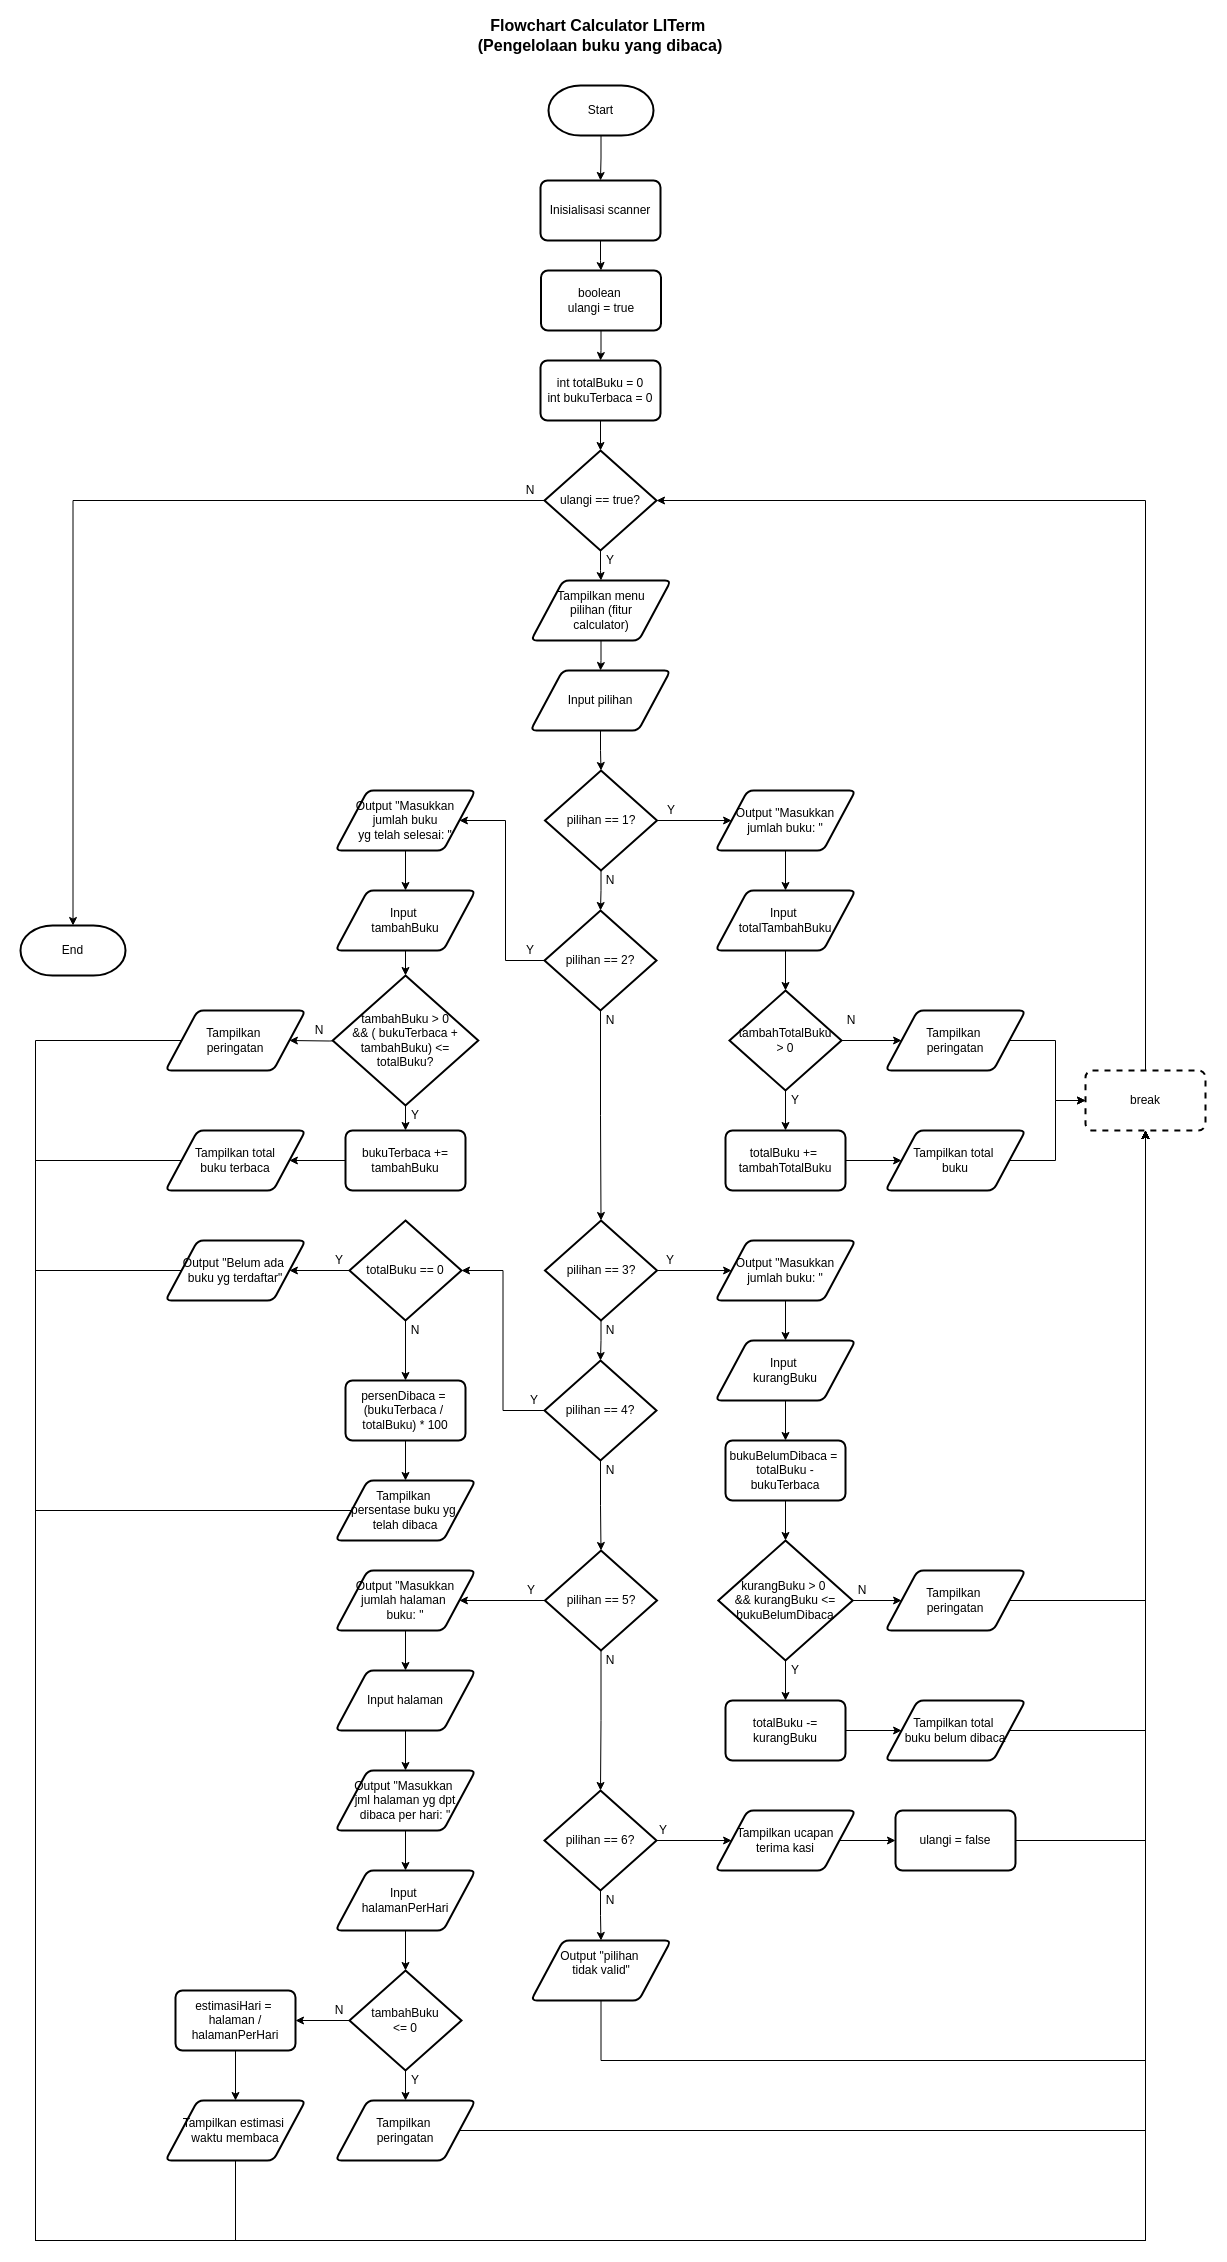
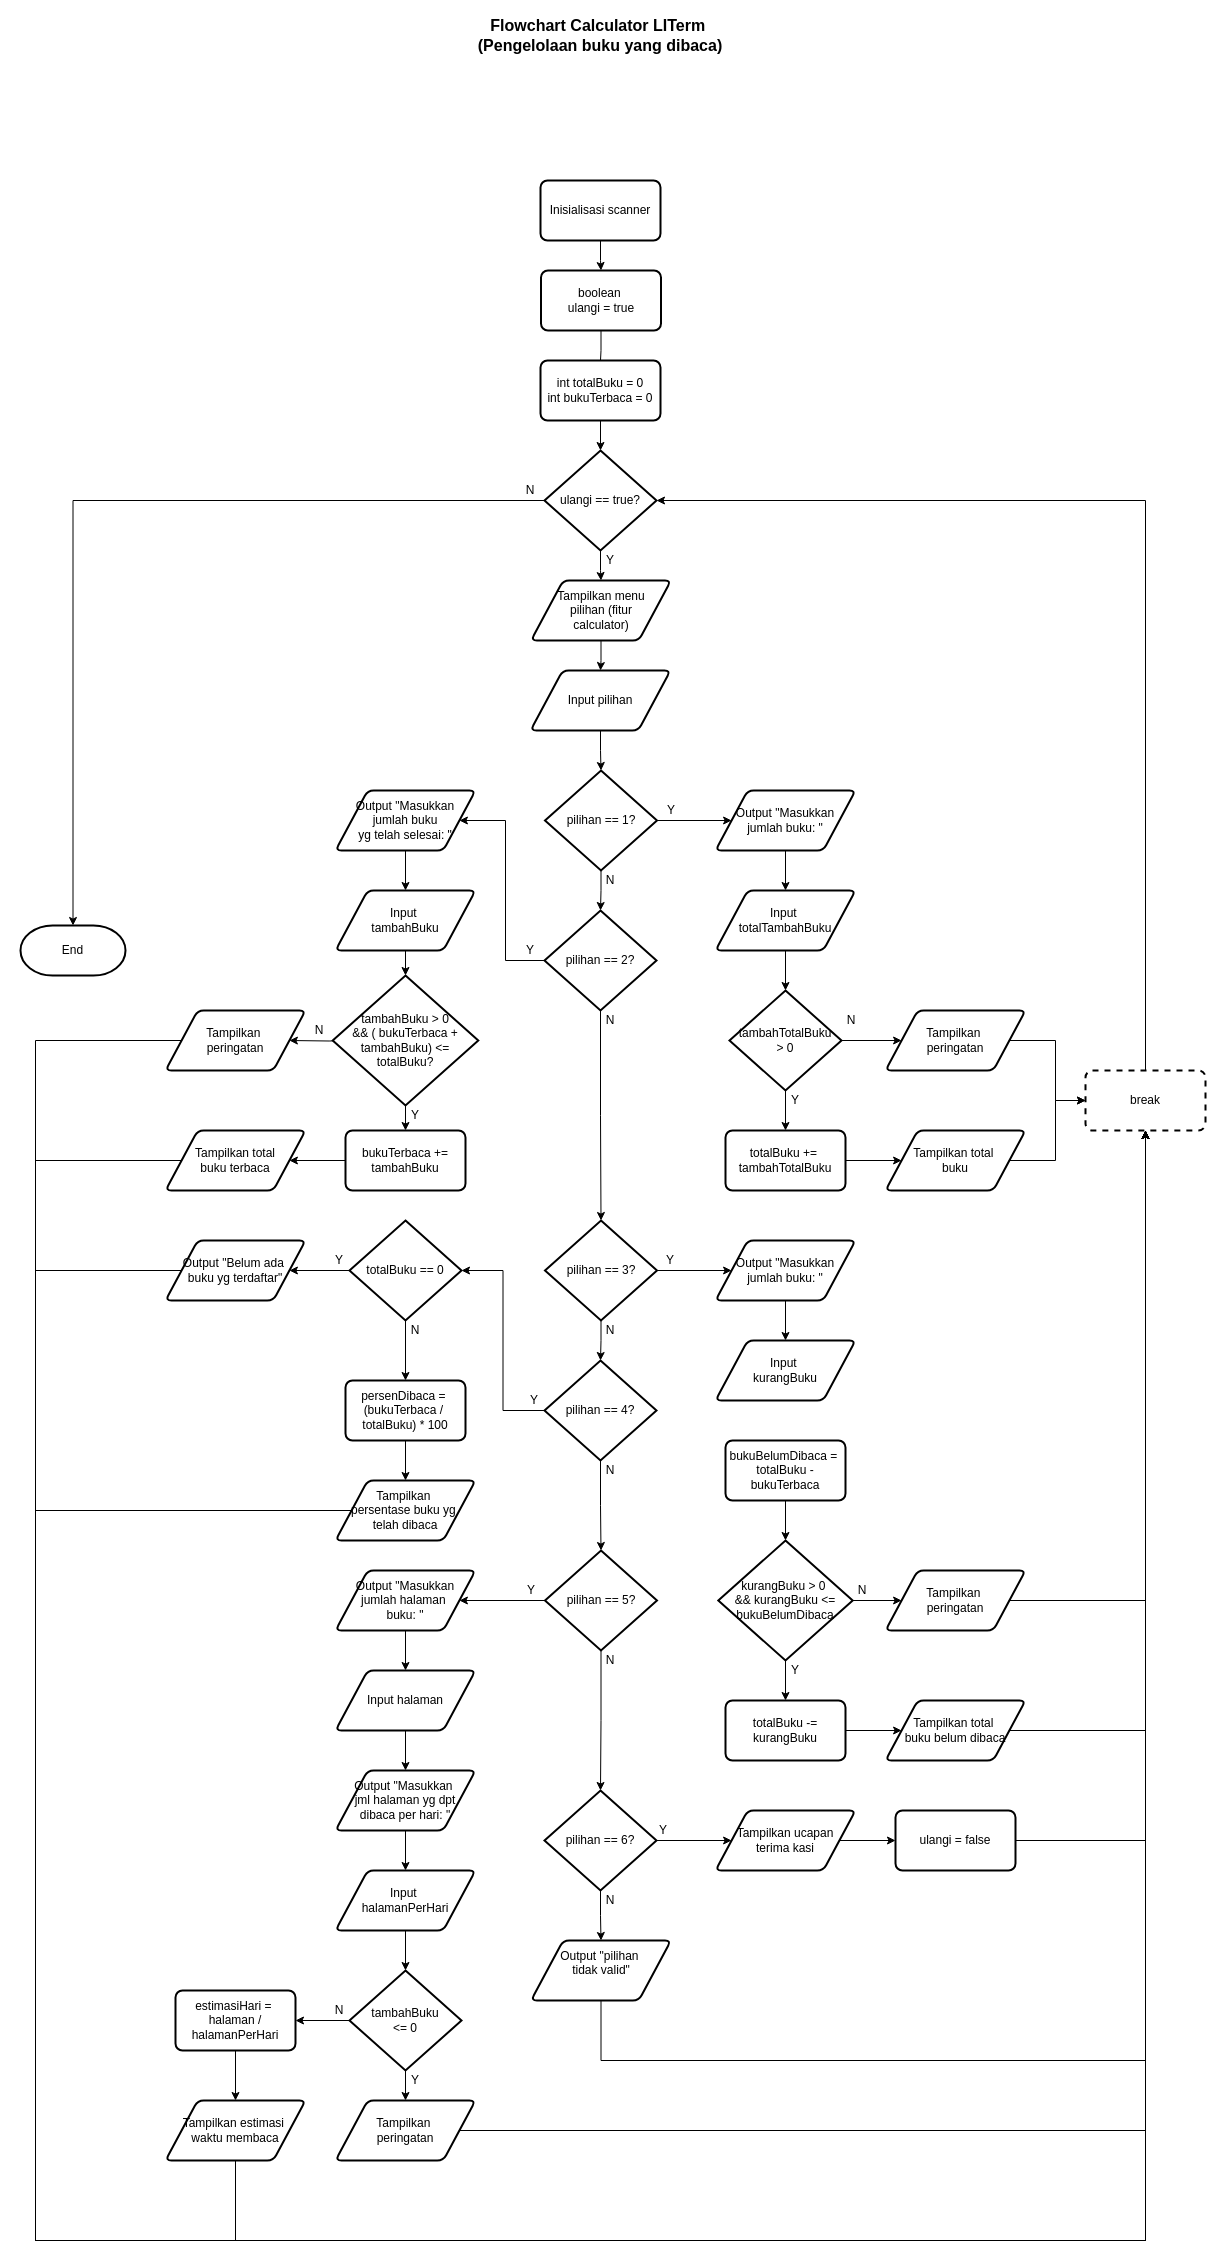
(601, 111) -> none
(601, 155) -> none
(601, 352) -> (601, 355)
(786, 1417) -> none
